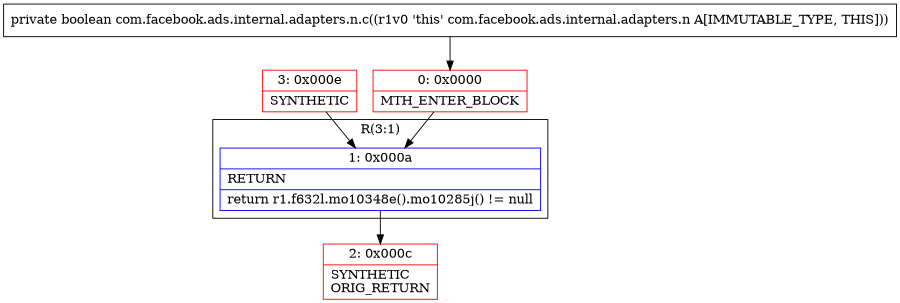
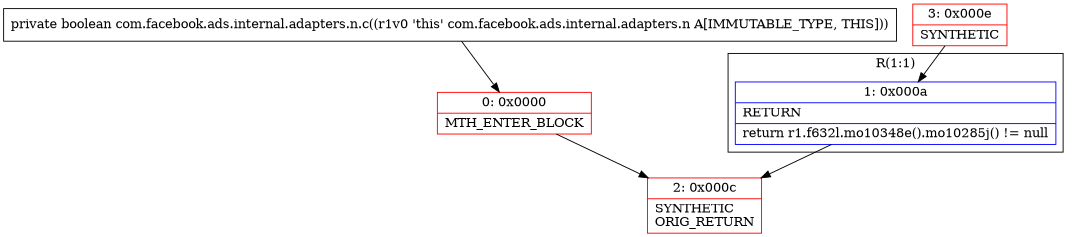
(422, 126) -> (598, 154)
(380, 130) -> (896, 64)
